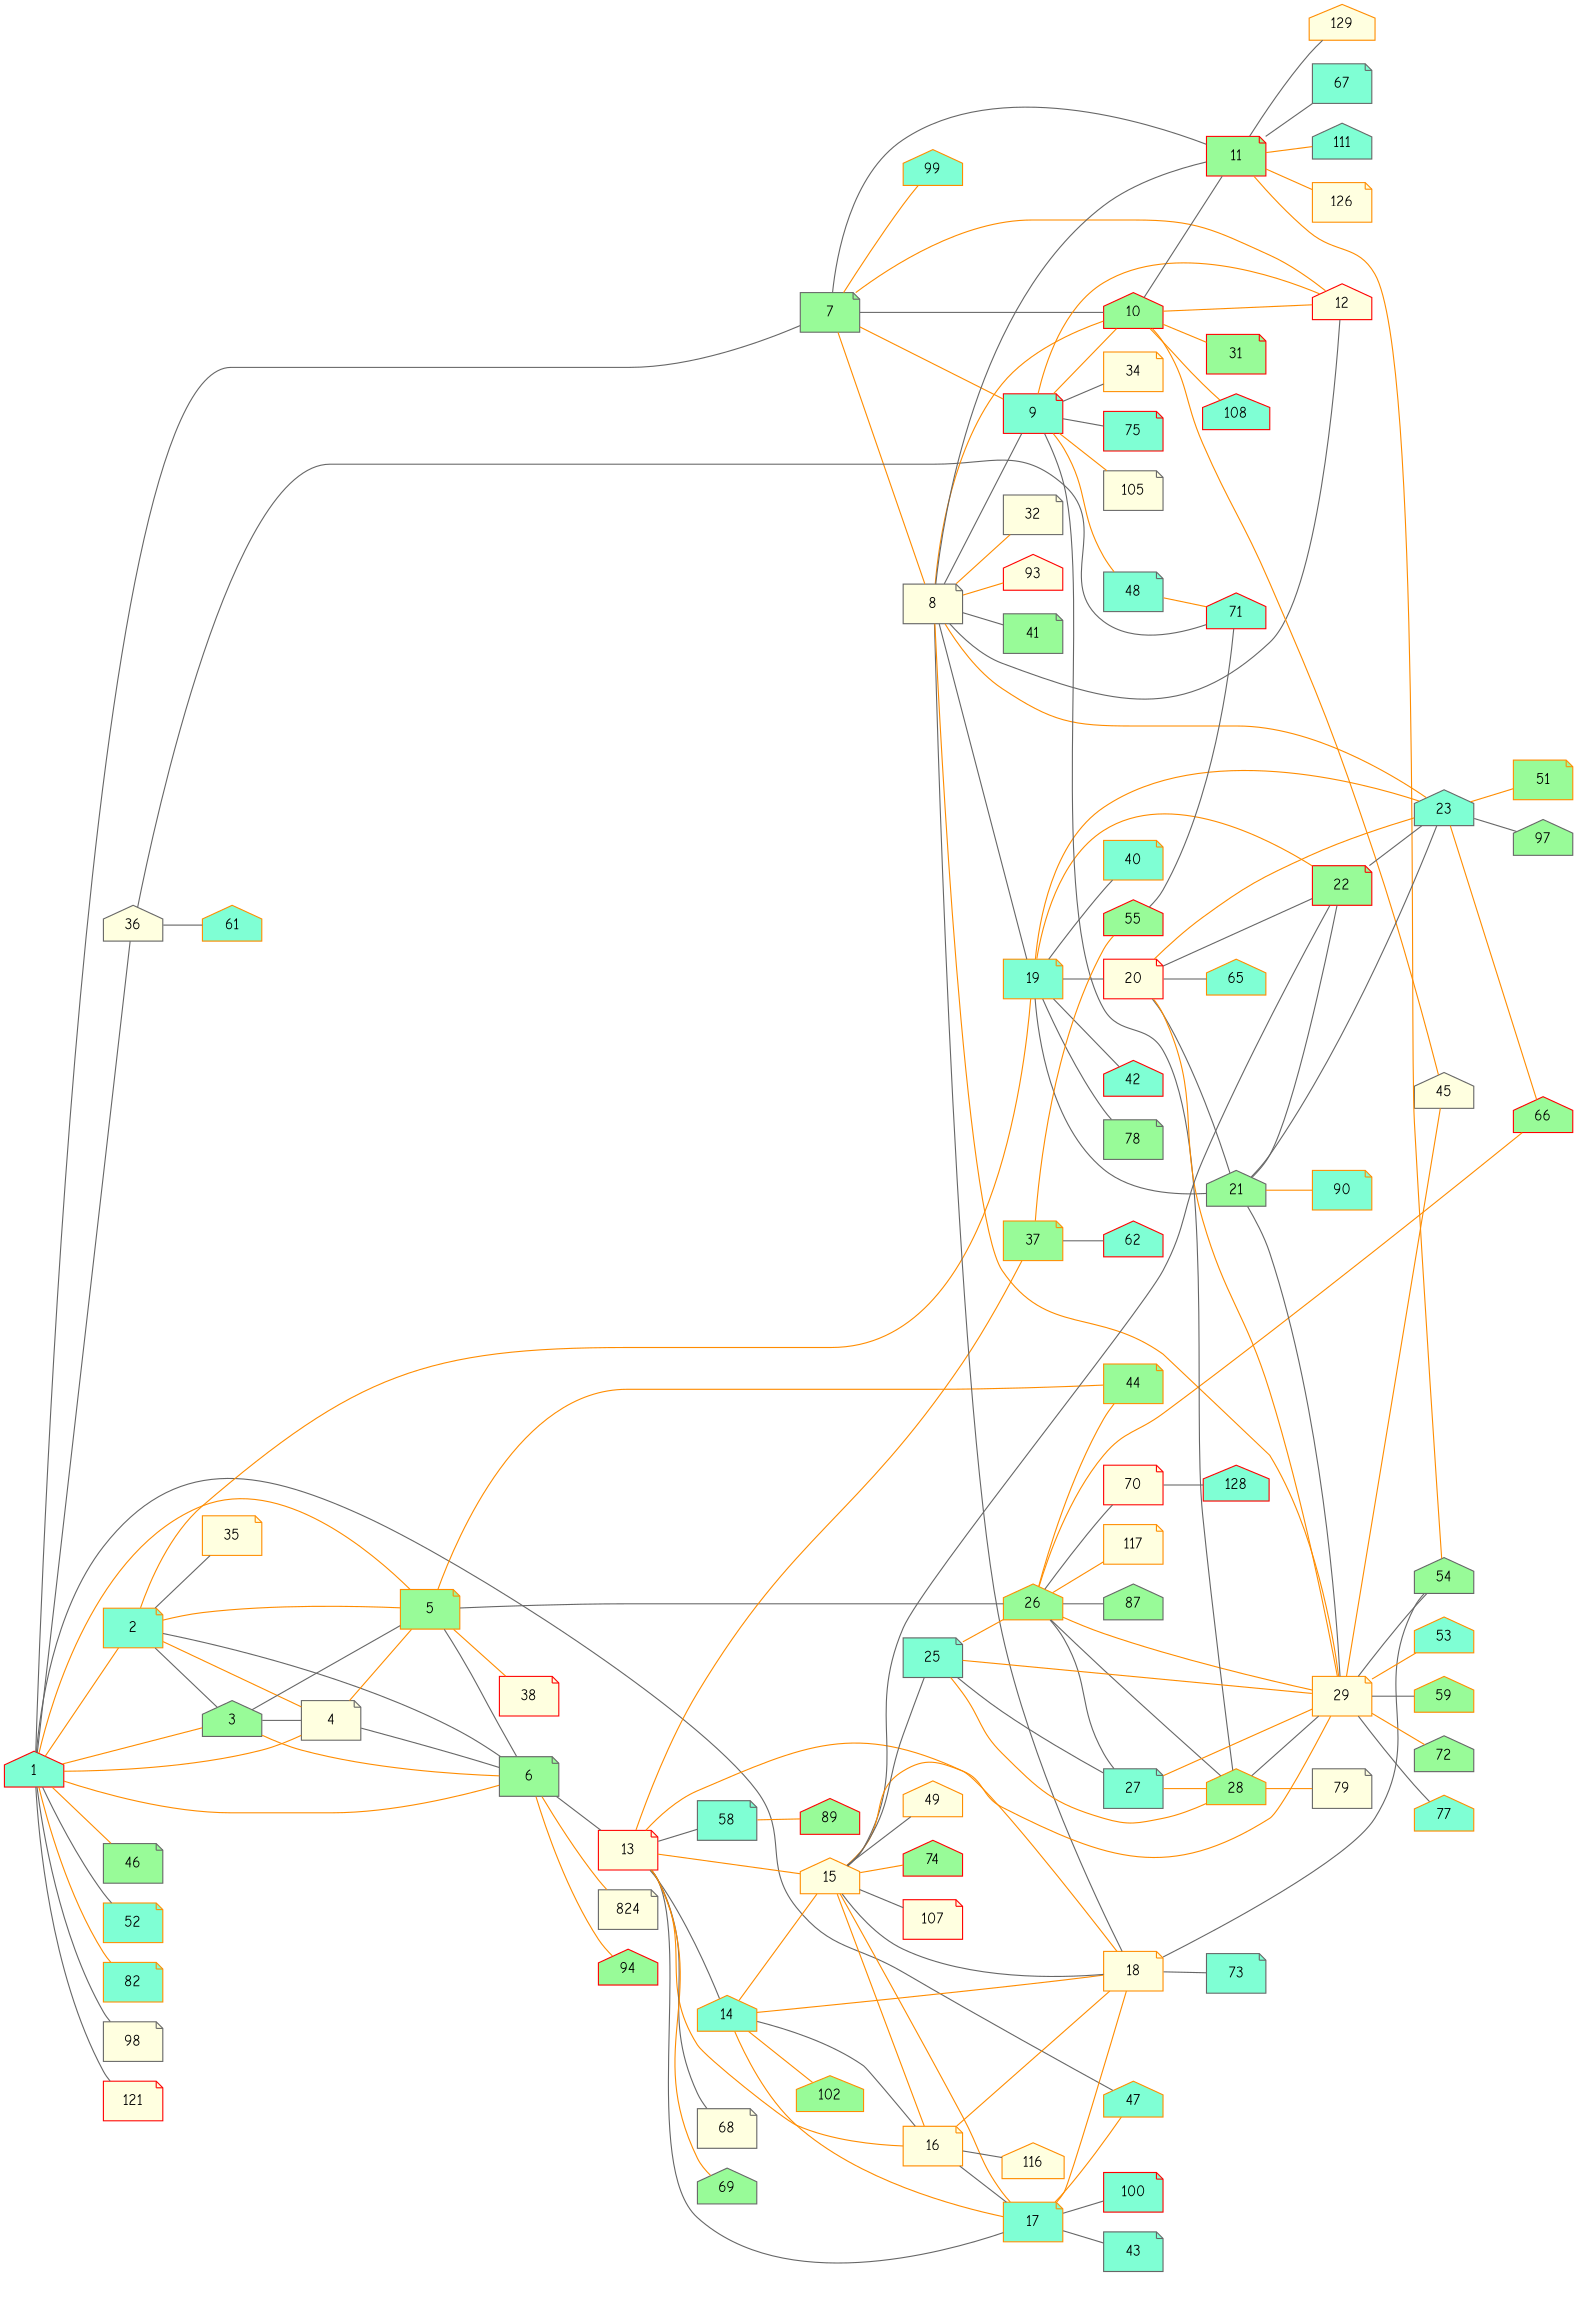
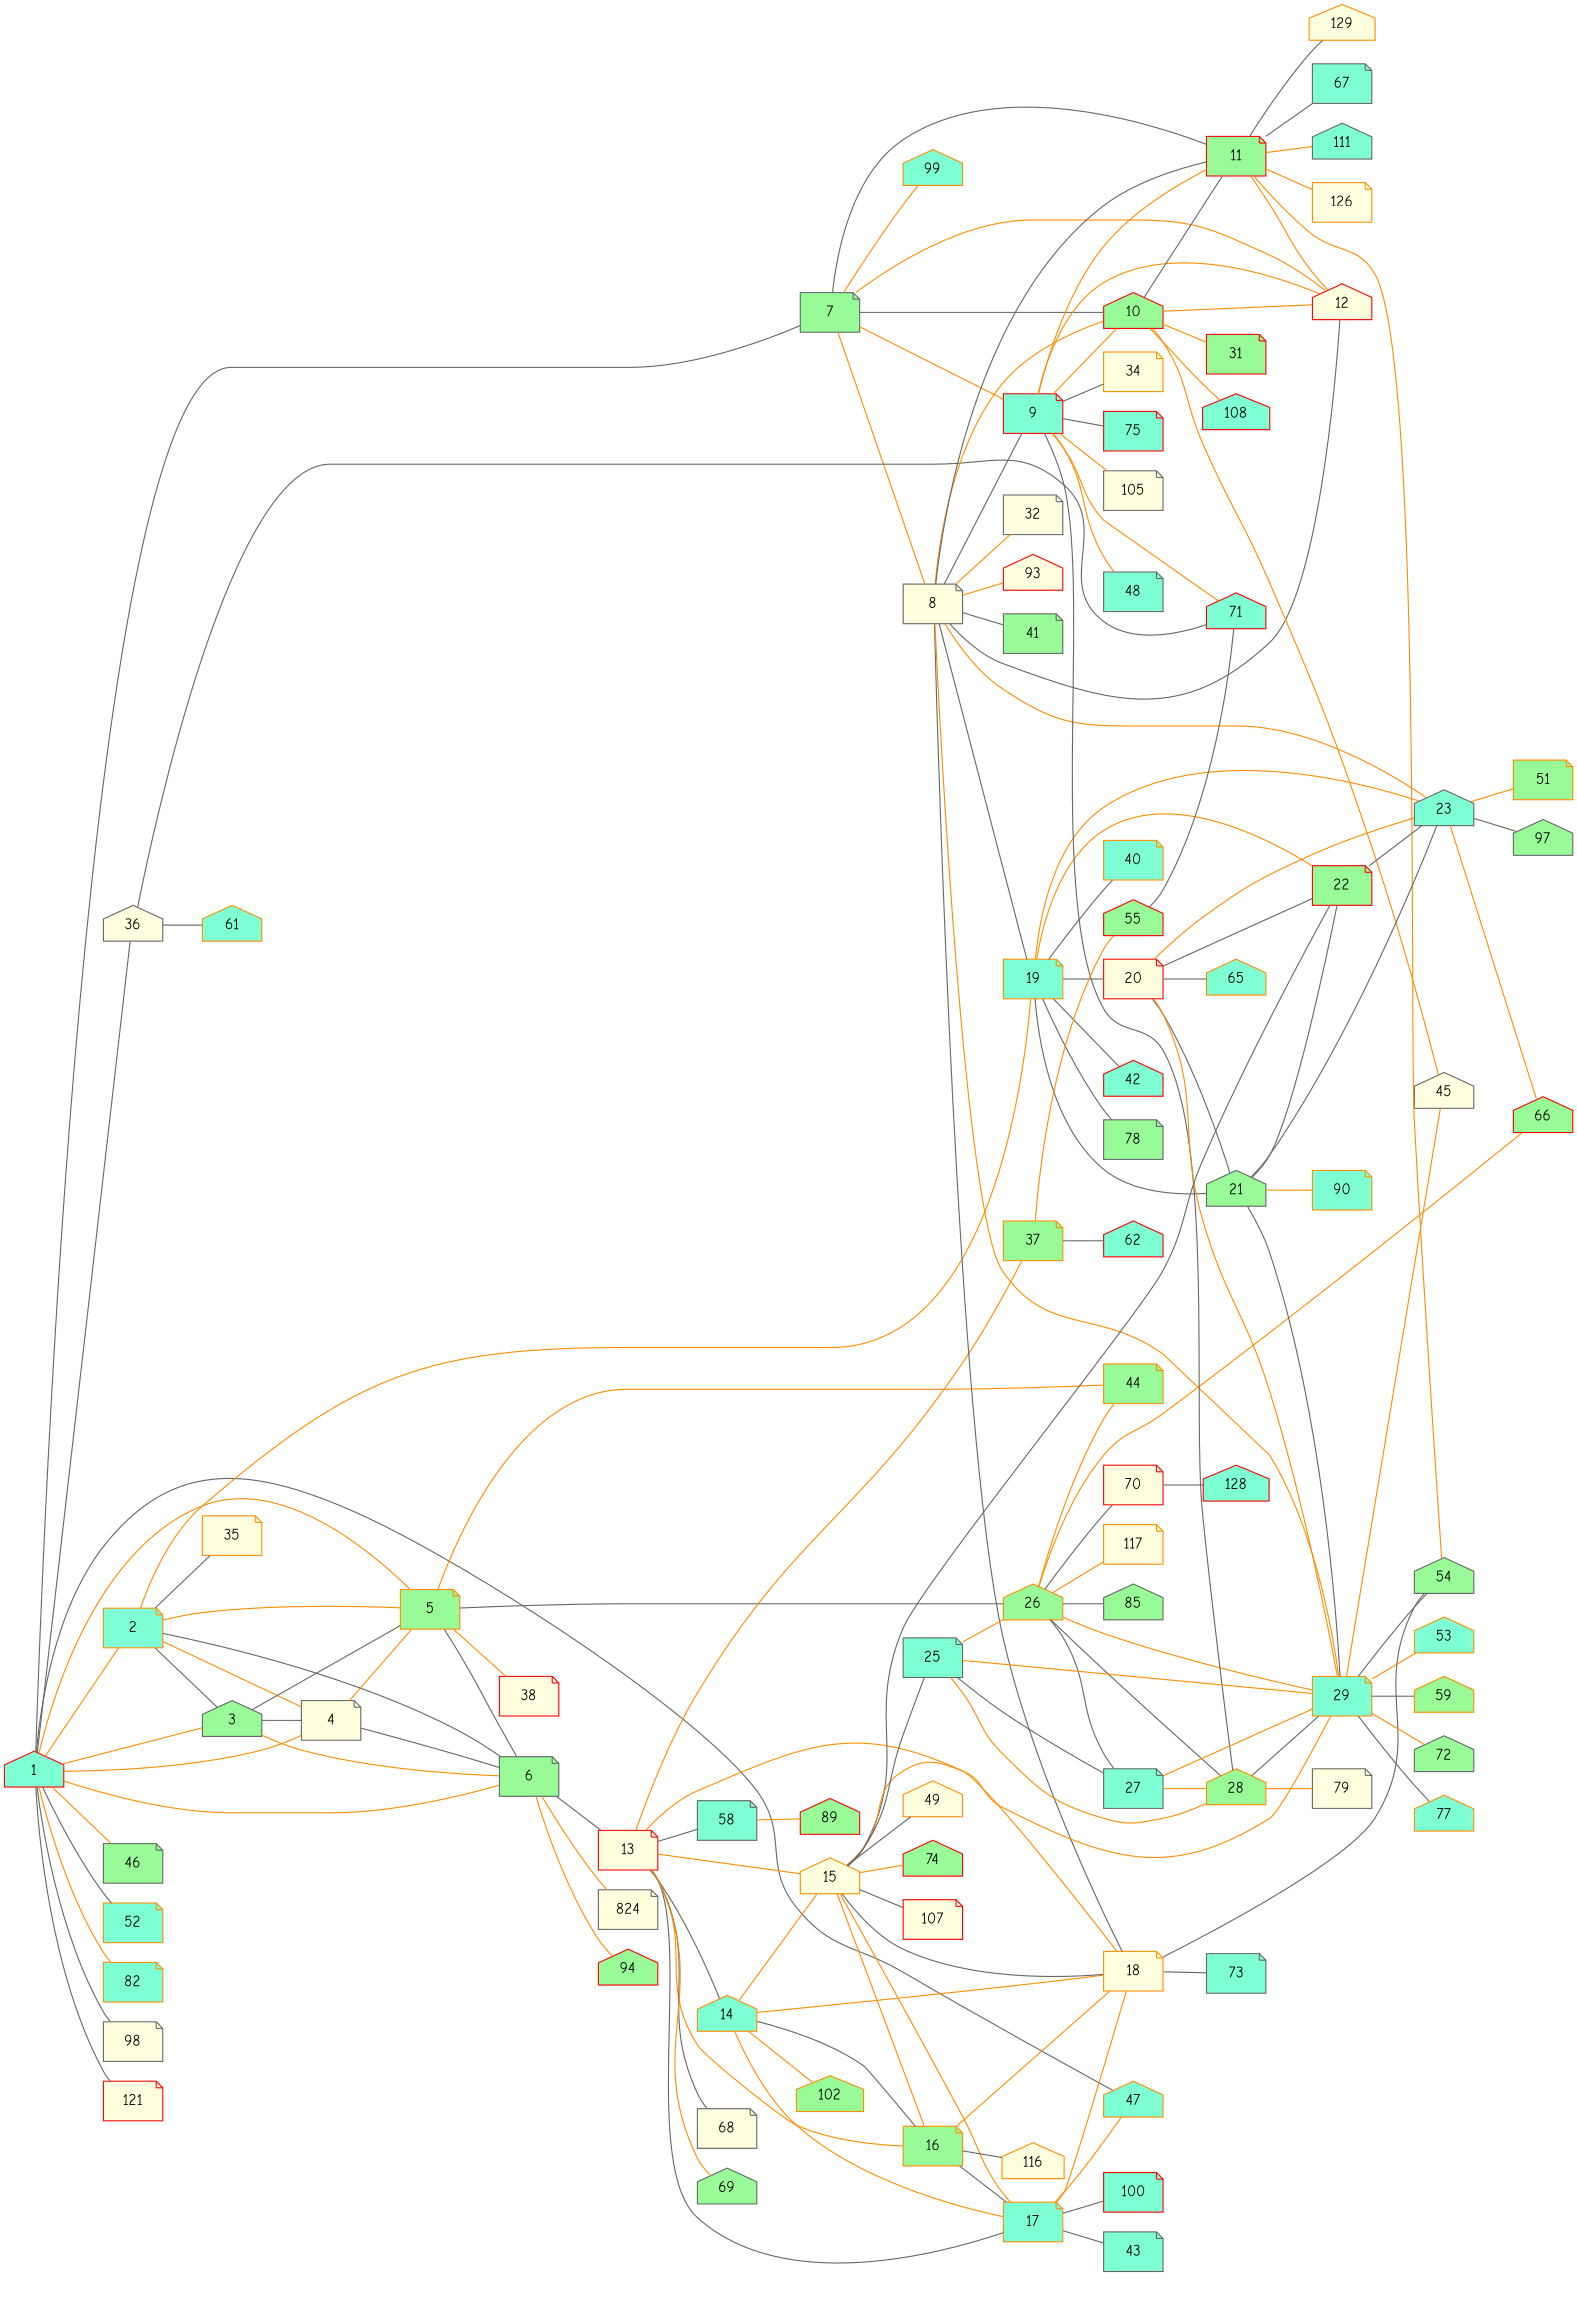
none -> (1287, 235)
none -> (1094, 260)
(1185, 602) -> (1120, 532)
(1133, 1604) -> (1133, 1604)
(1342, 1696) -> (1342, 1696)
(933, 2146) -> (933, 2146)
